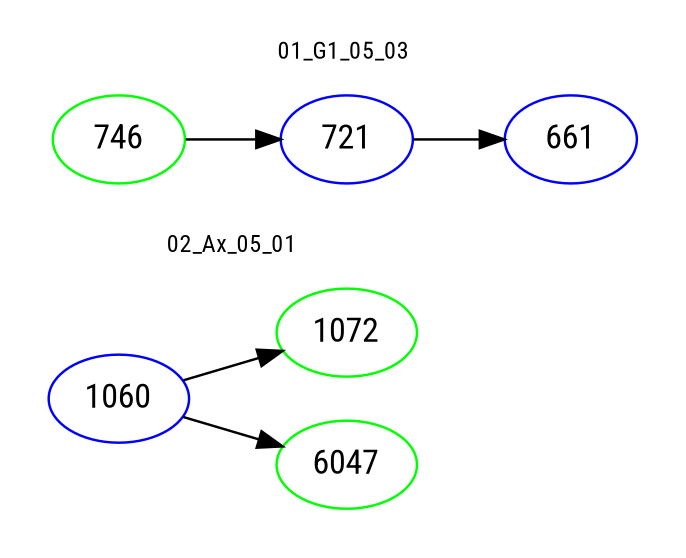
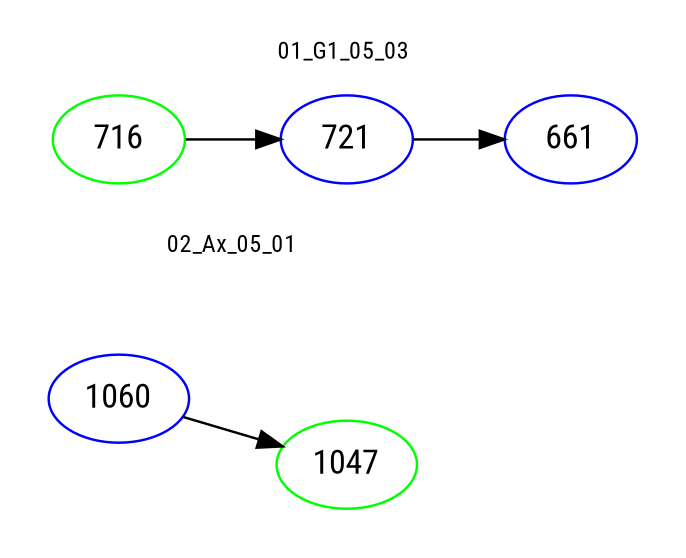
(119, 139) -> (119, 139)
(347, 333) -> none
(347, 465) -> (347, 465)
